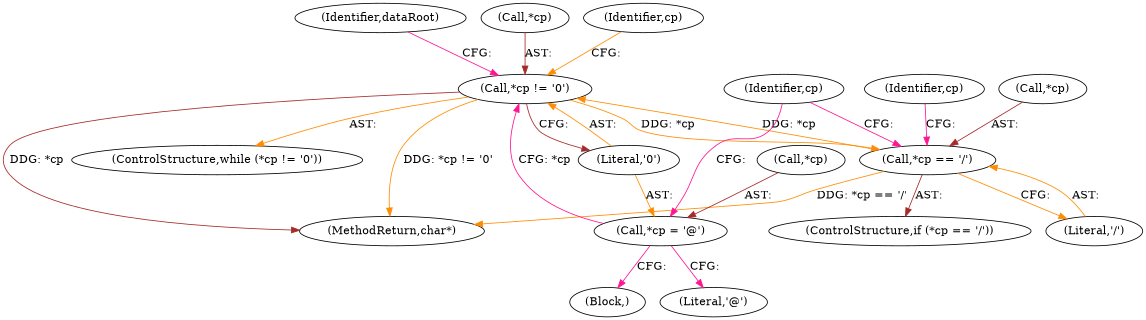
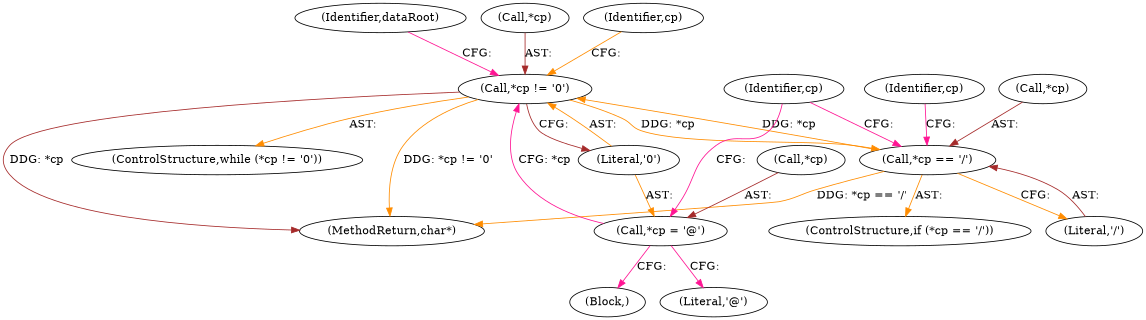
(1046, 184) -> (1046, 184)
(915, 192) -> (915, 192)
